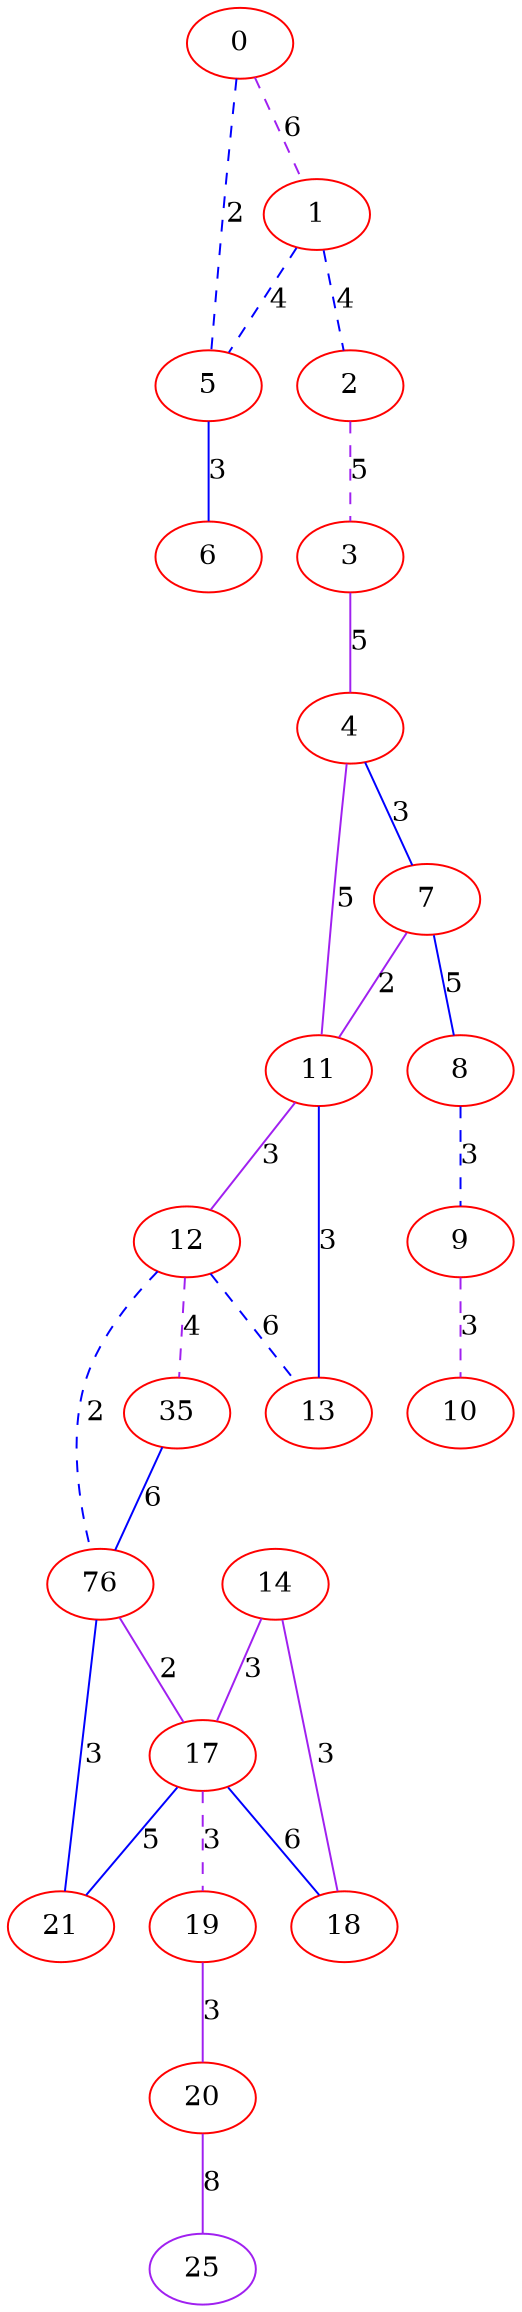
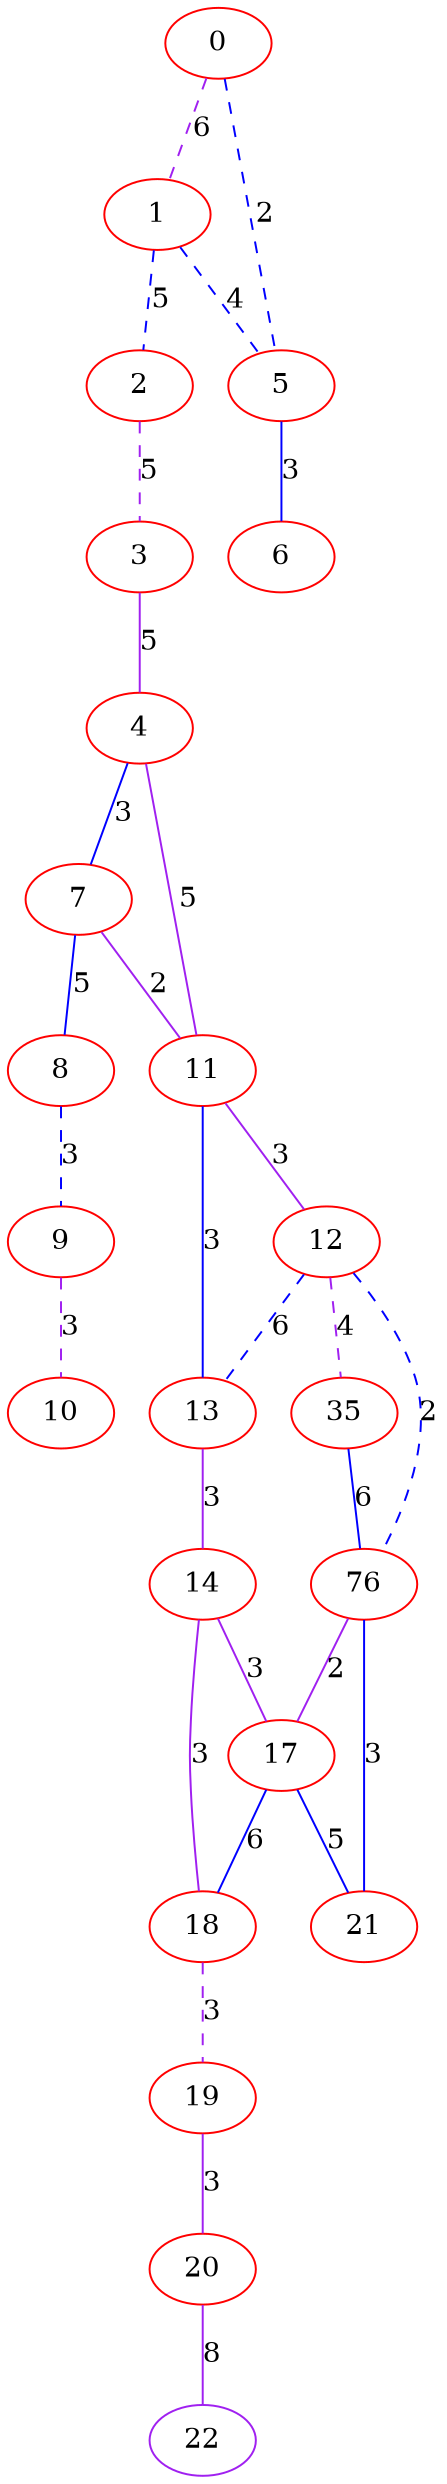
(346, 300) -> (161, 300)
none -> (203, 1499)
(203, 1841) -> (203, 2012)
(203, 2269) -> (203, 2440)
